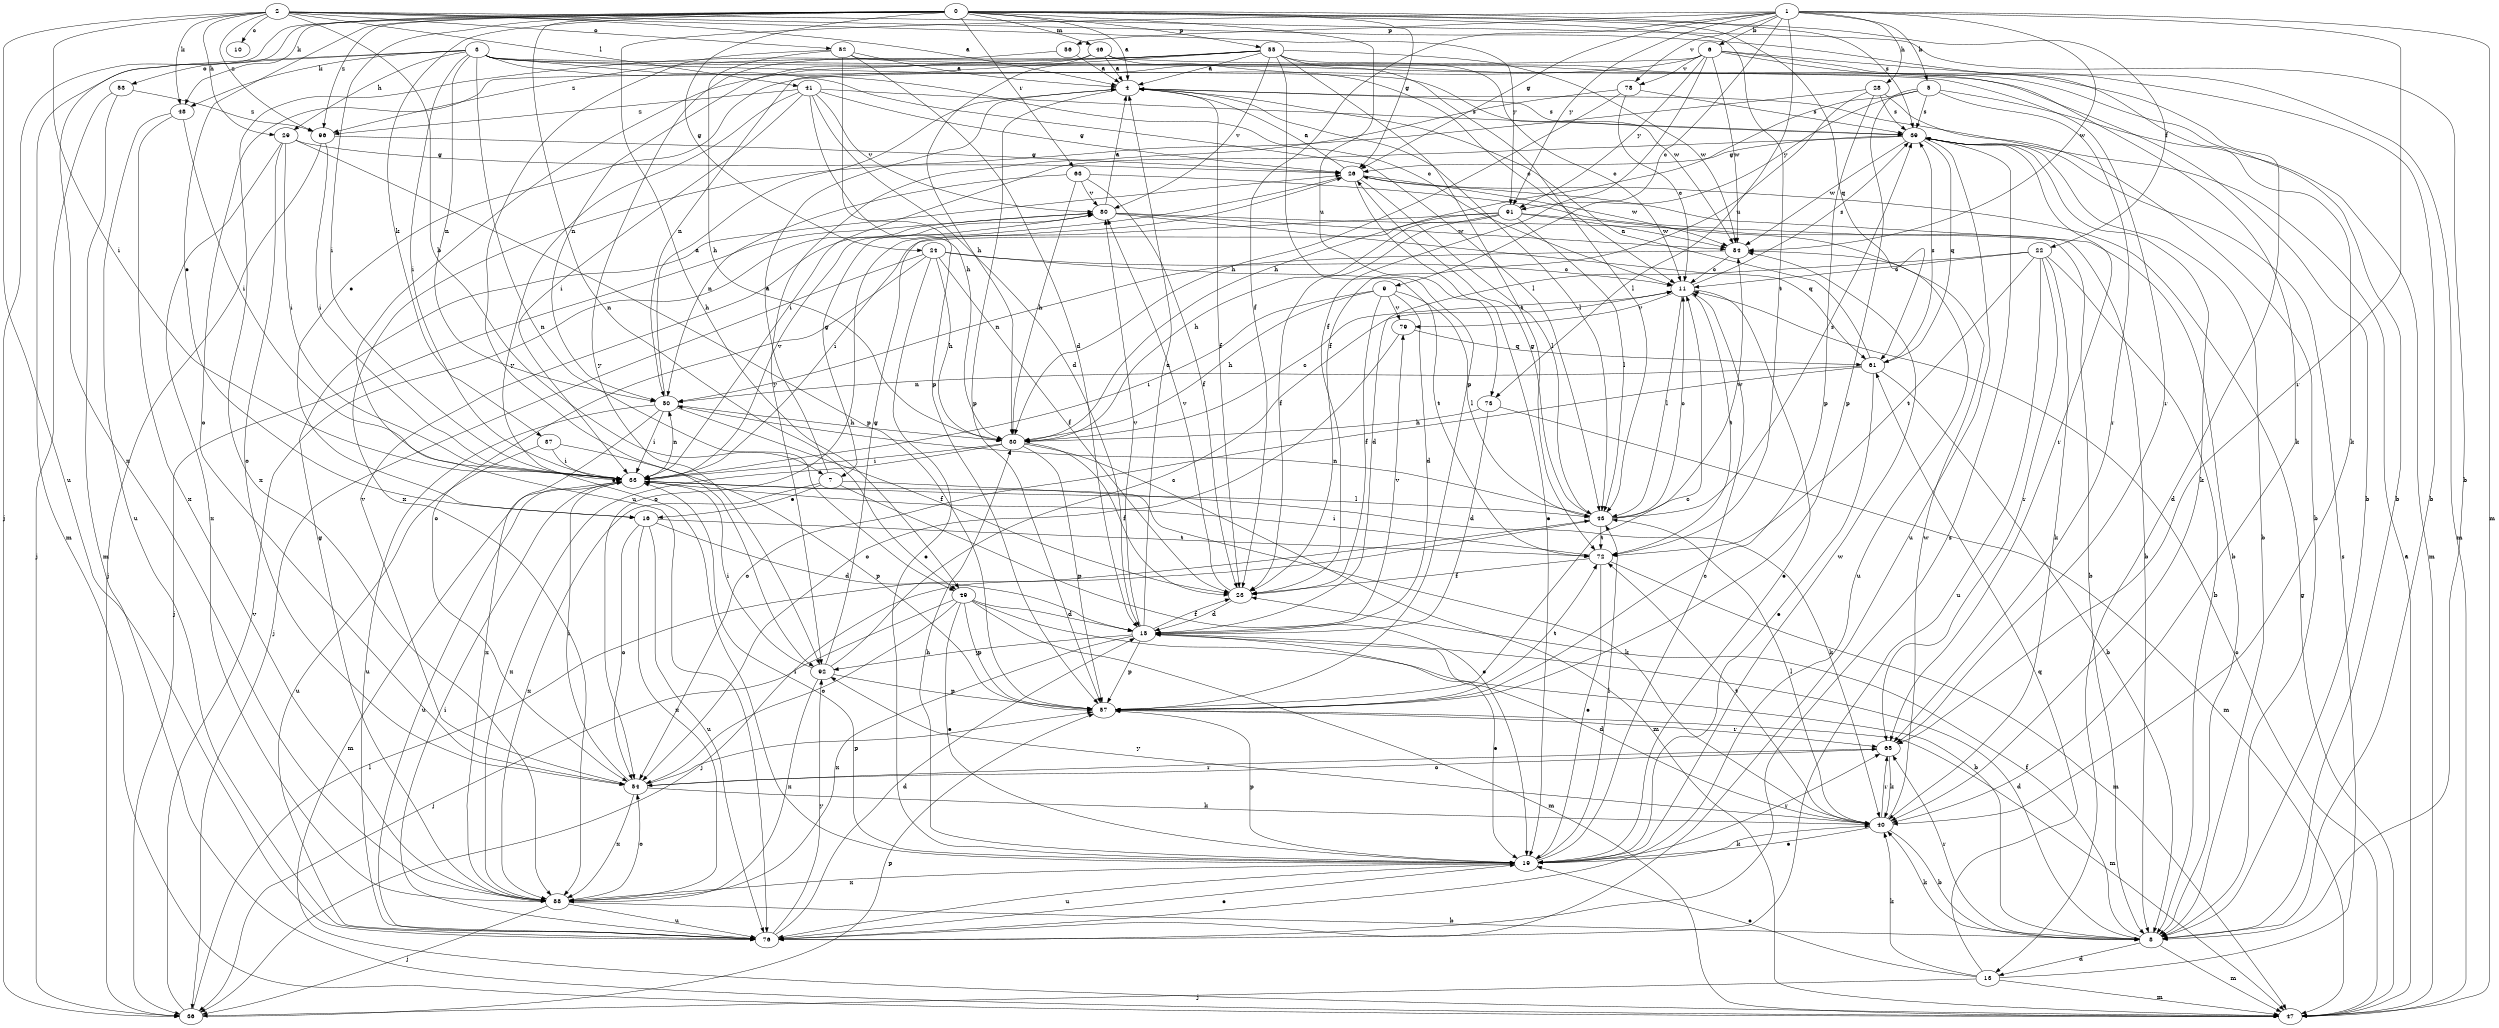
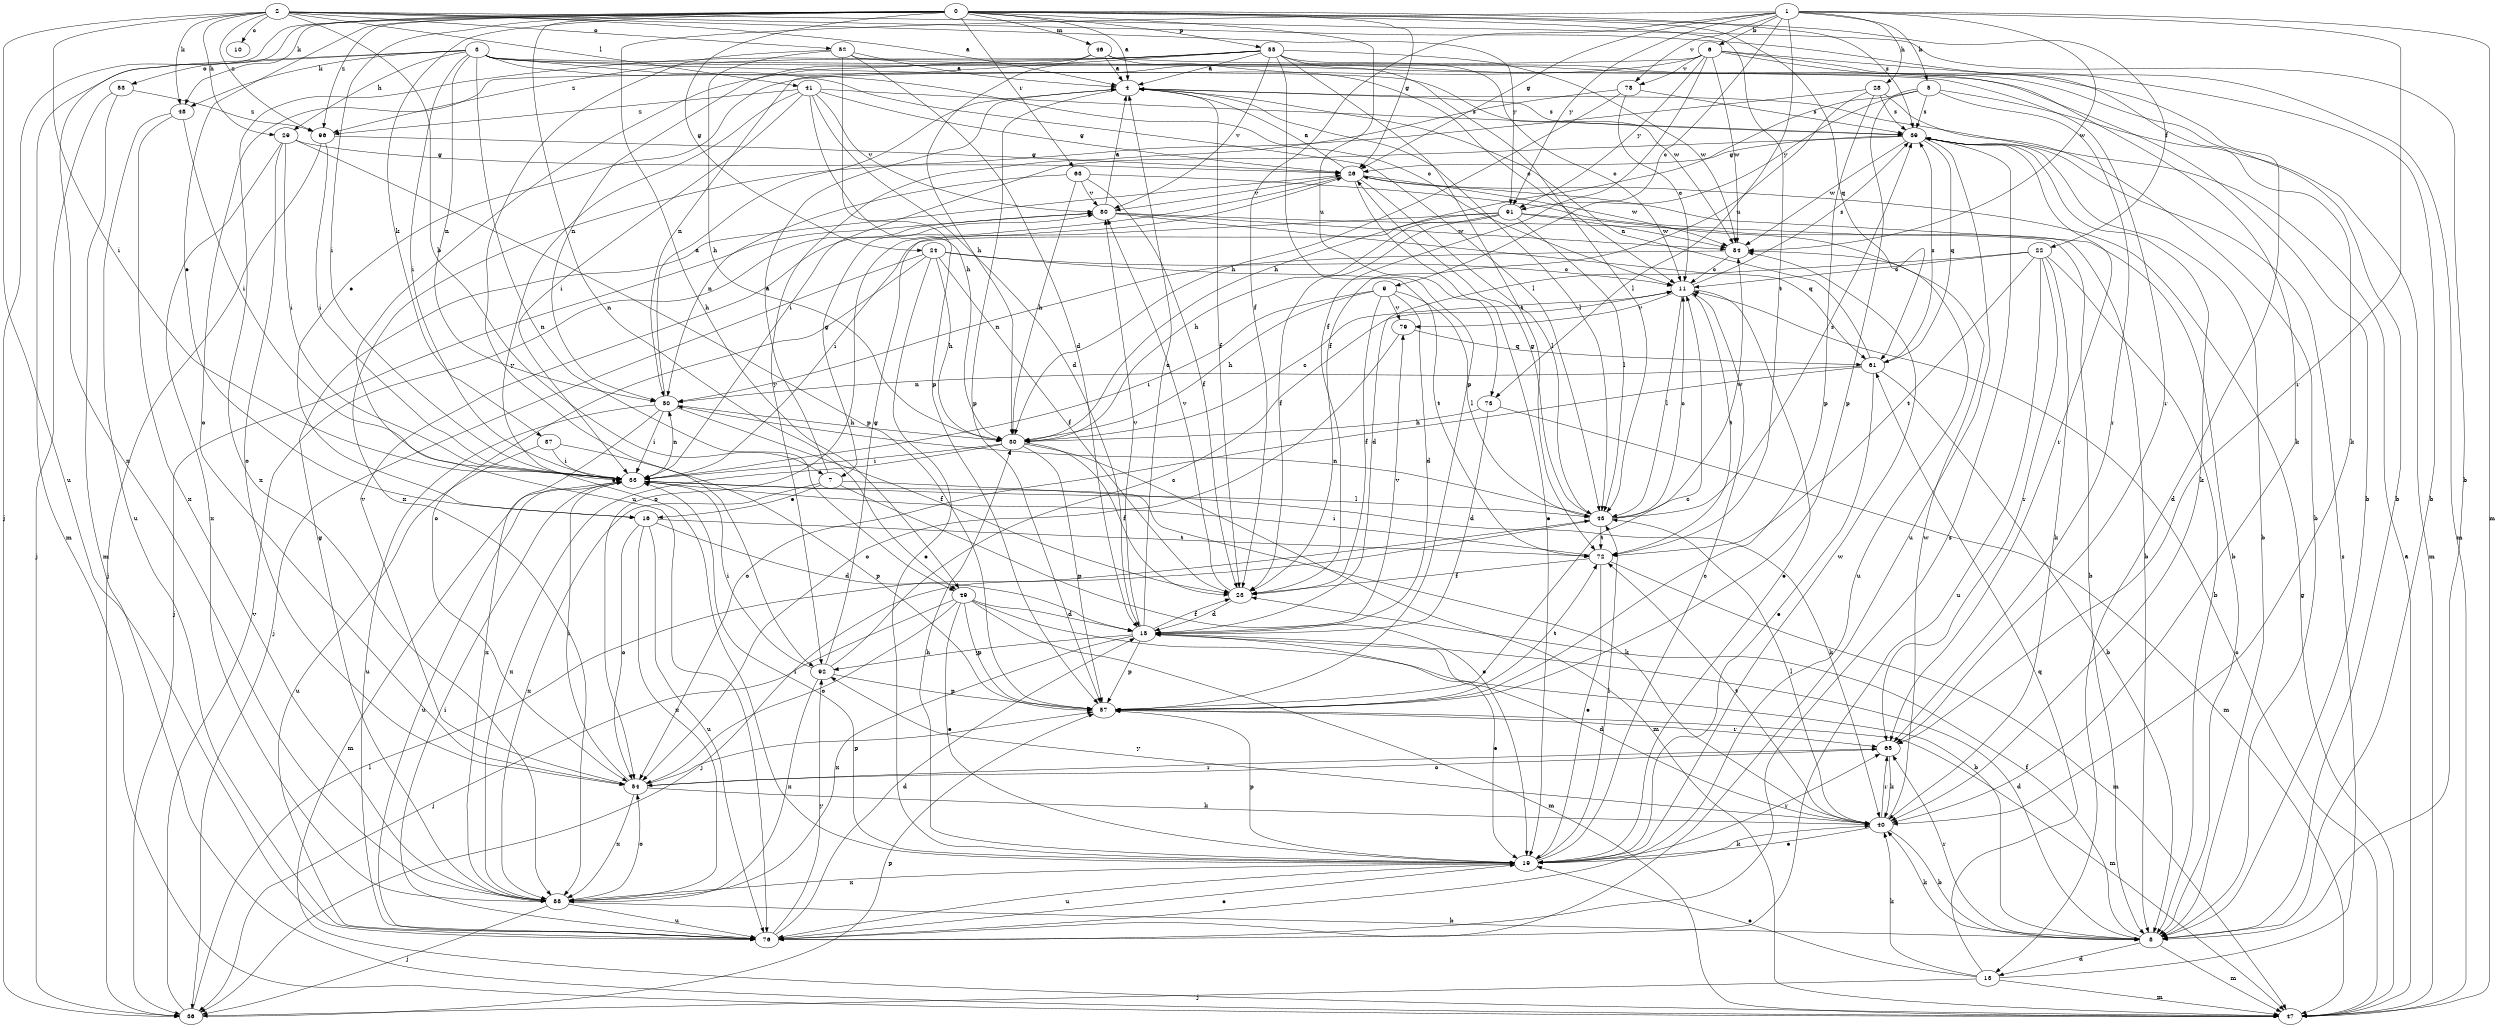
(1068, 50) -> none
(823, 279) -> (1231, 194)
